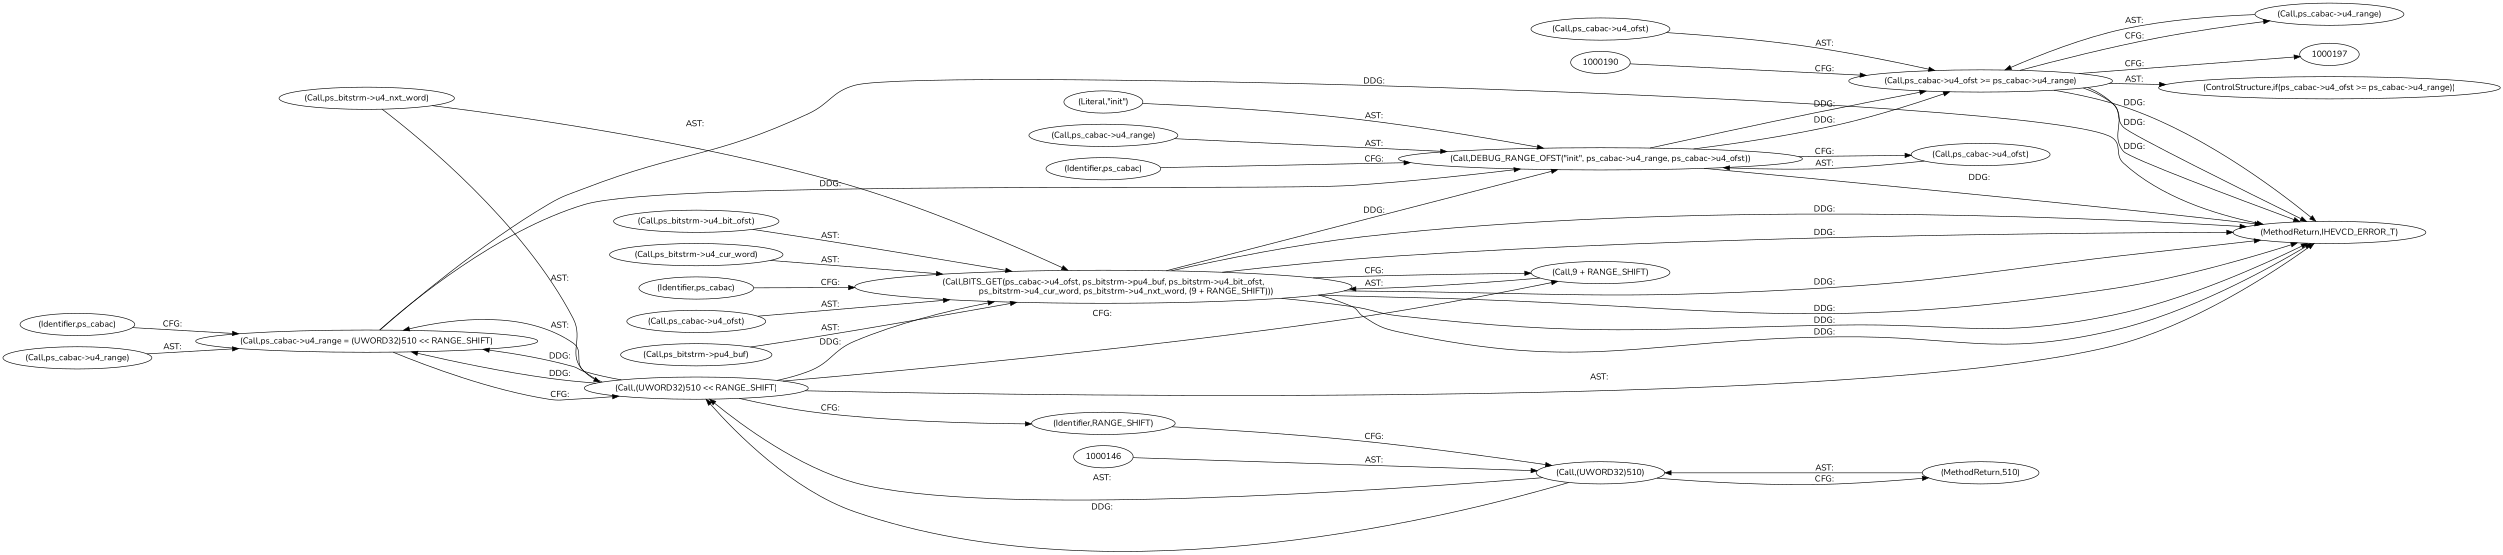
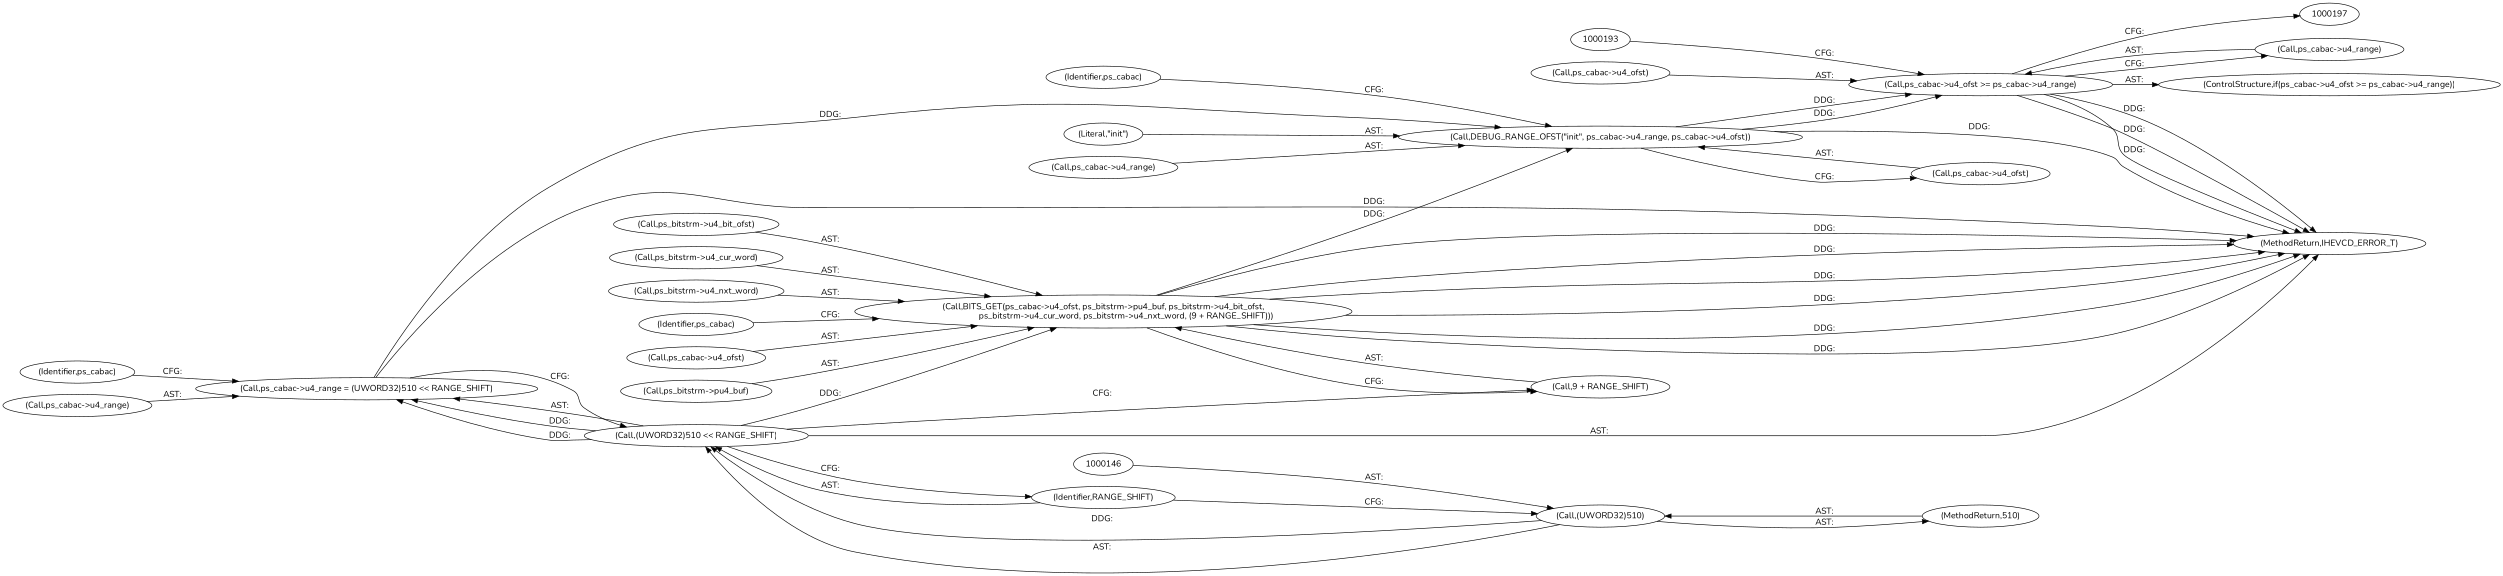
(1600, 62) -> (1600, 40)
(506, 223) -> (876, 499)
(1826, 479) -> (1826, 523)
